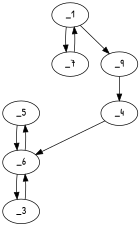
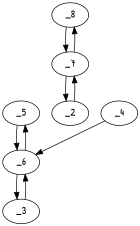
(70, 15) -> (70, 15)
(119, 64) -> none
none -> (70, 113)
